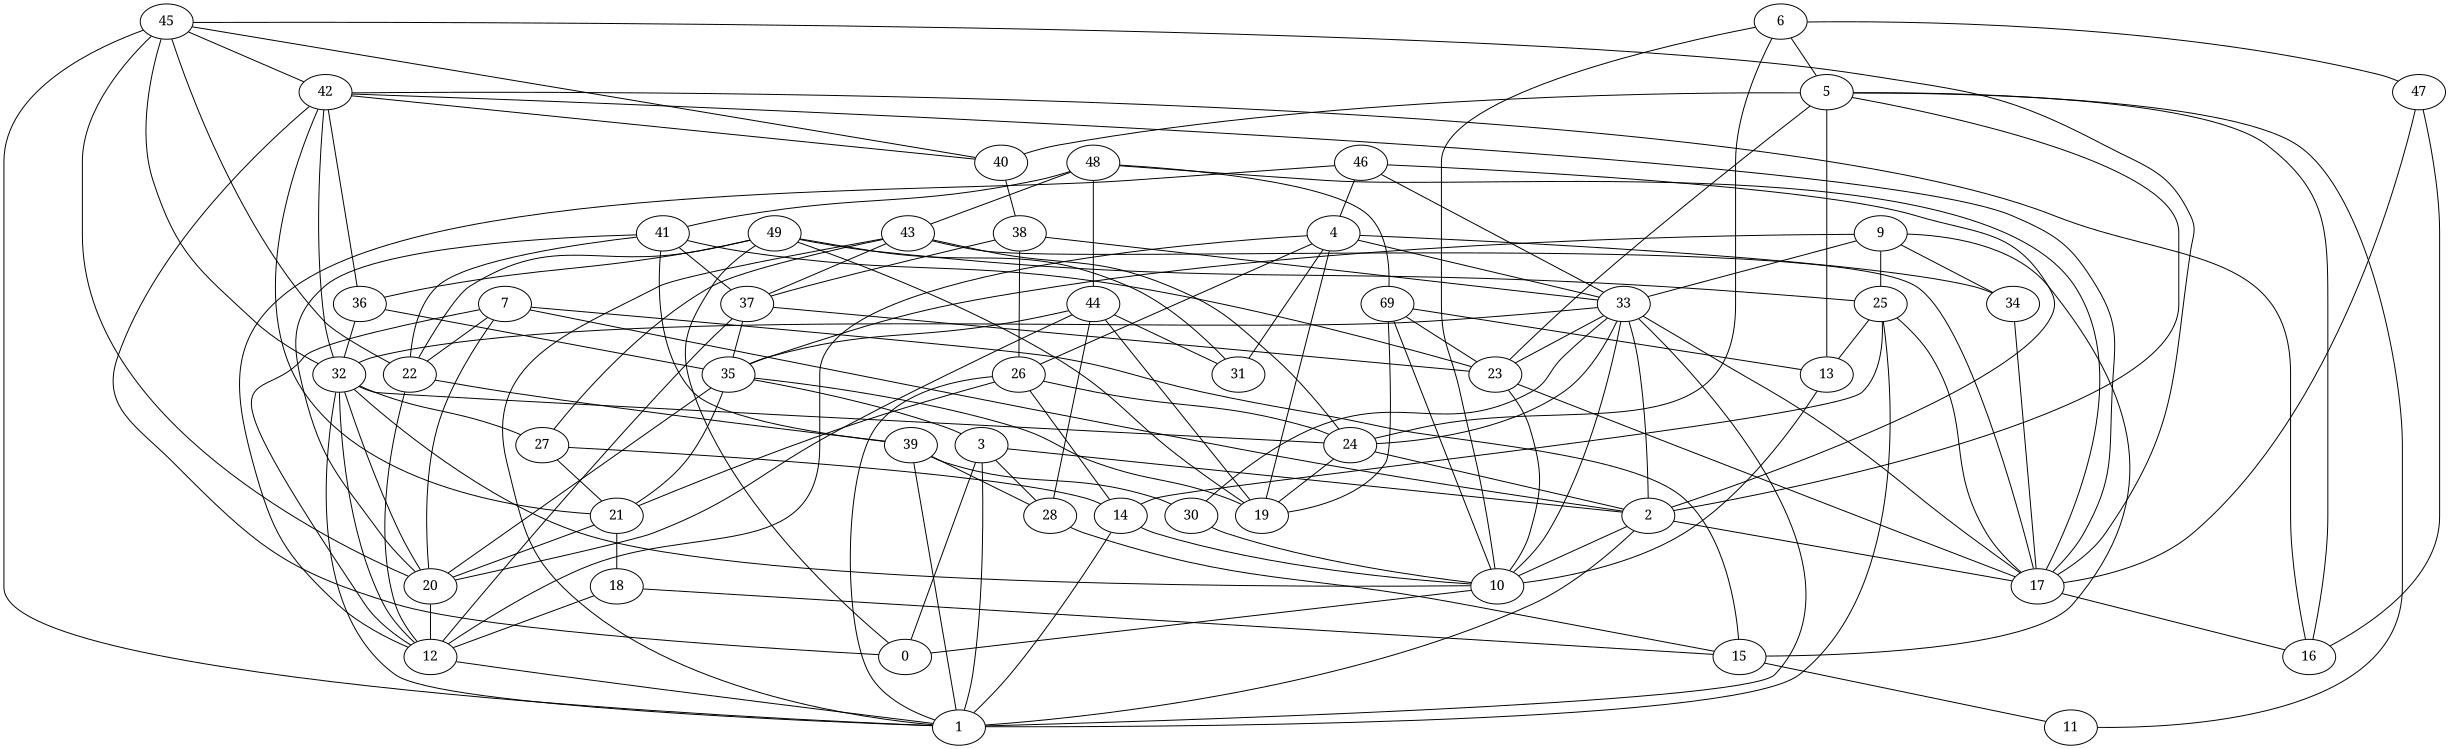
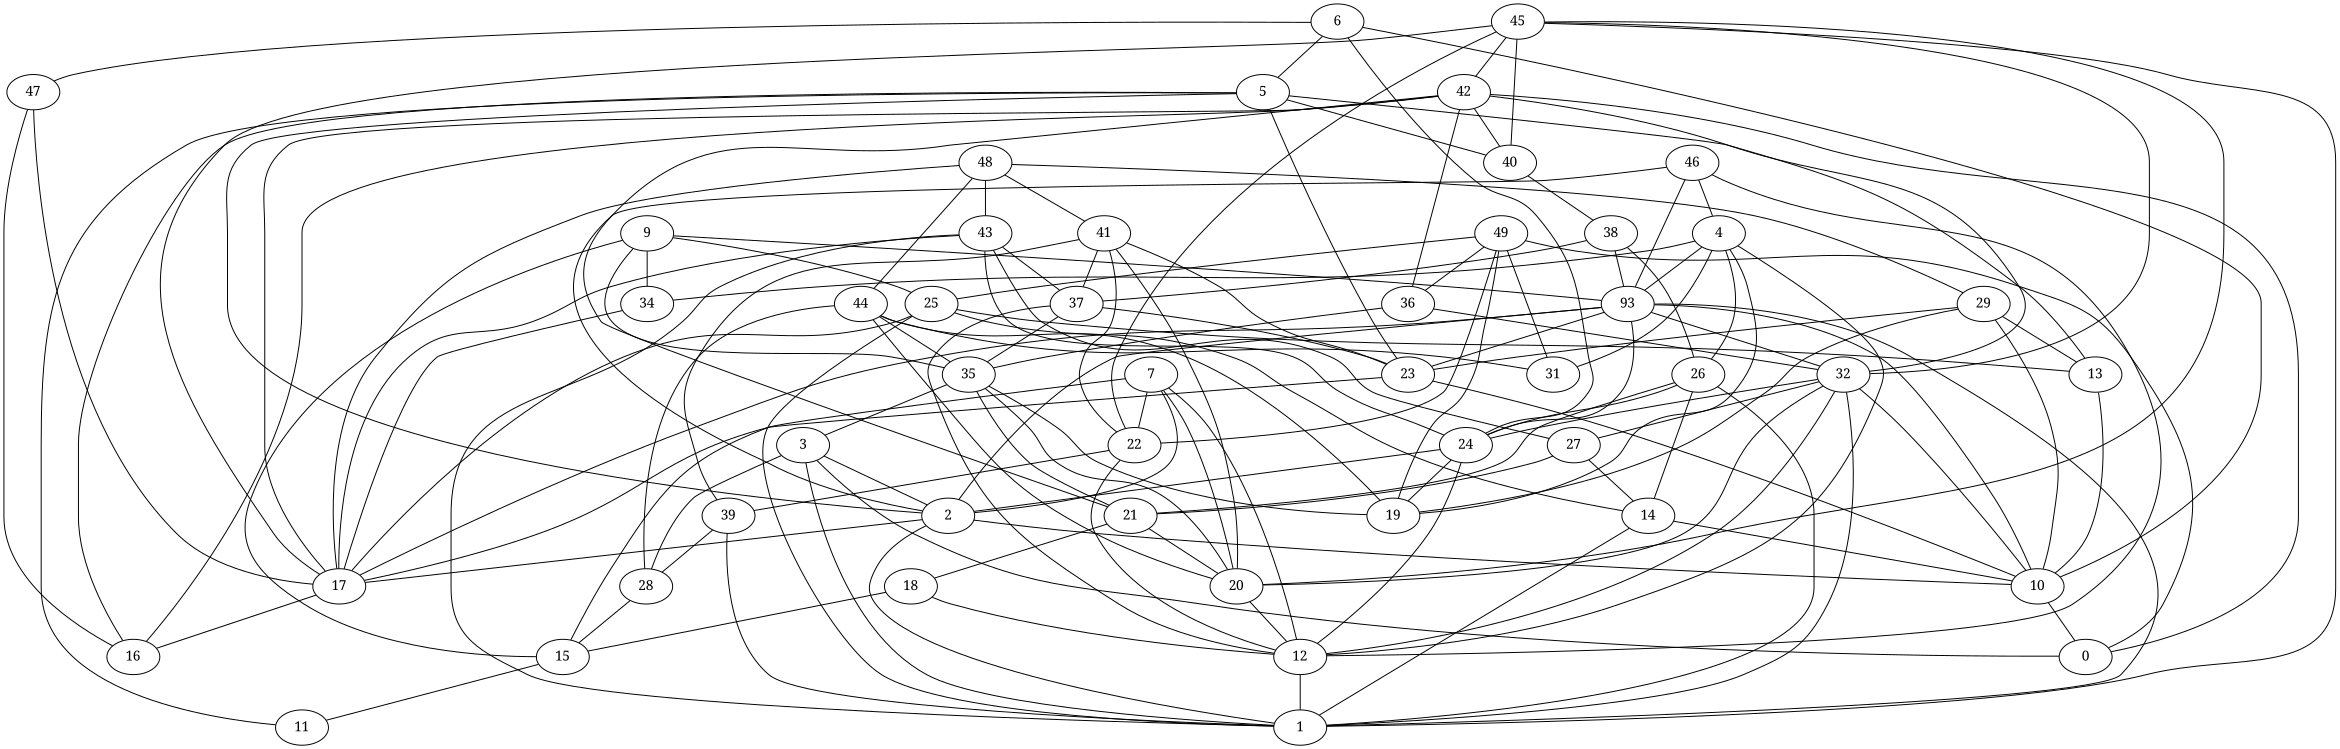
(1387, 304) -> (1984, 304)
(1624, 304) -> (1628, 304)
(1191, 516) -> none
none -> (1404, 564)
